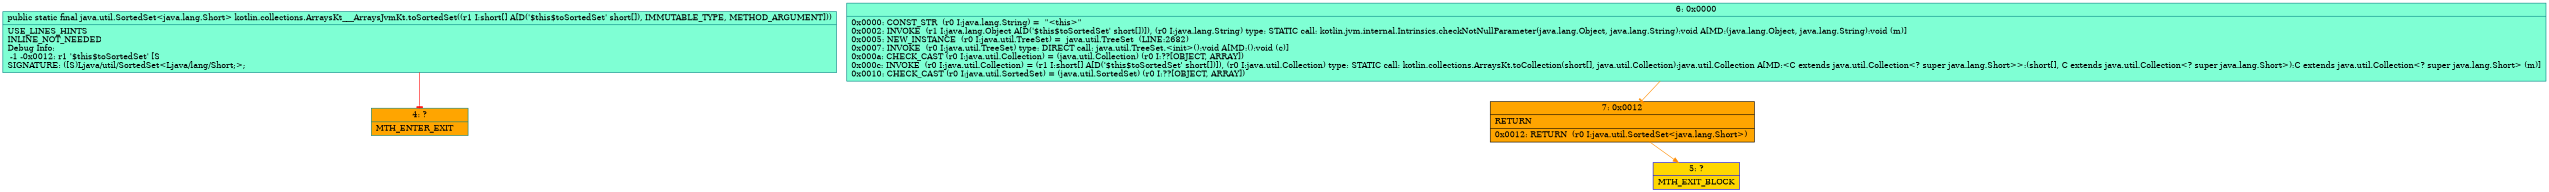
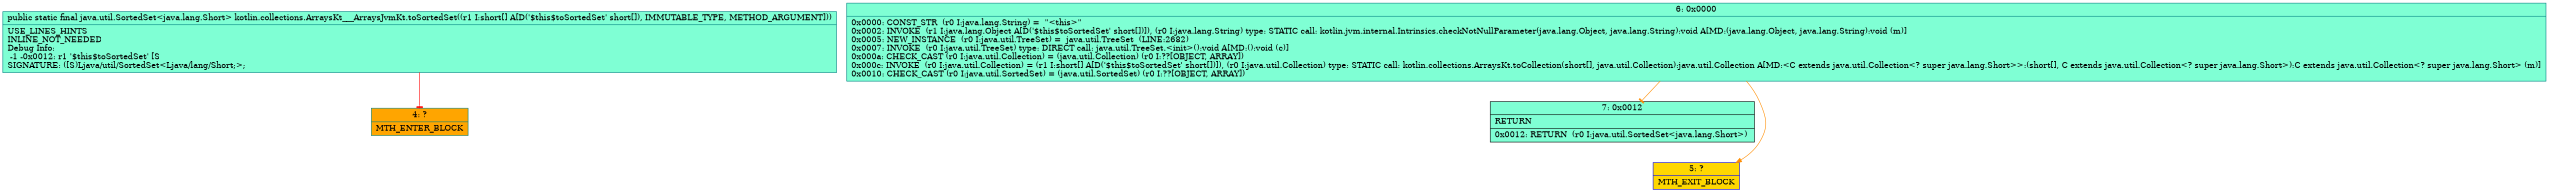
(1622, 122) -> (1622, 122)
(415, 128) -> (420, 128)
(1662, 151) -> (1766, 123)
